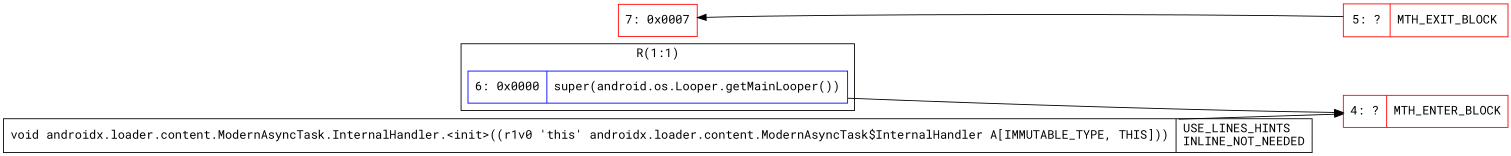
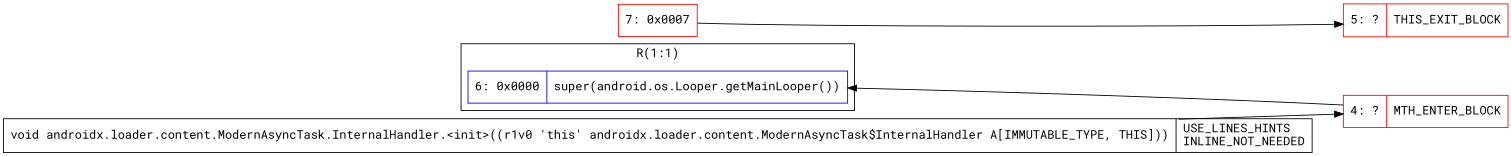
(1025, 15) -> (1016, 26)
(1447, 20) -> (1447, 20)
(1091, 107) -> (1100, 95)
